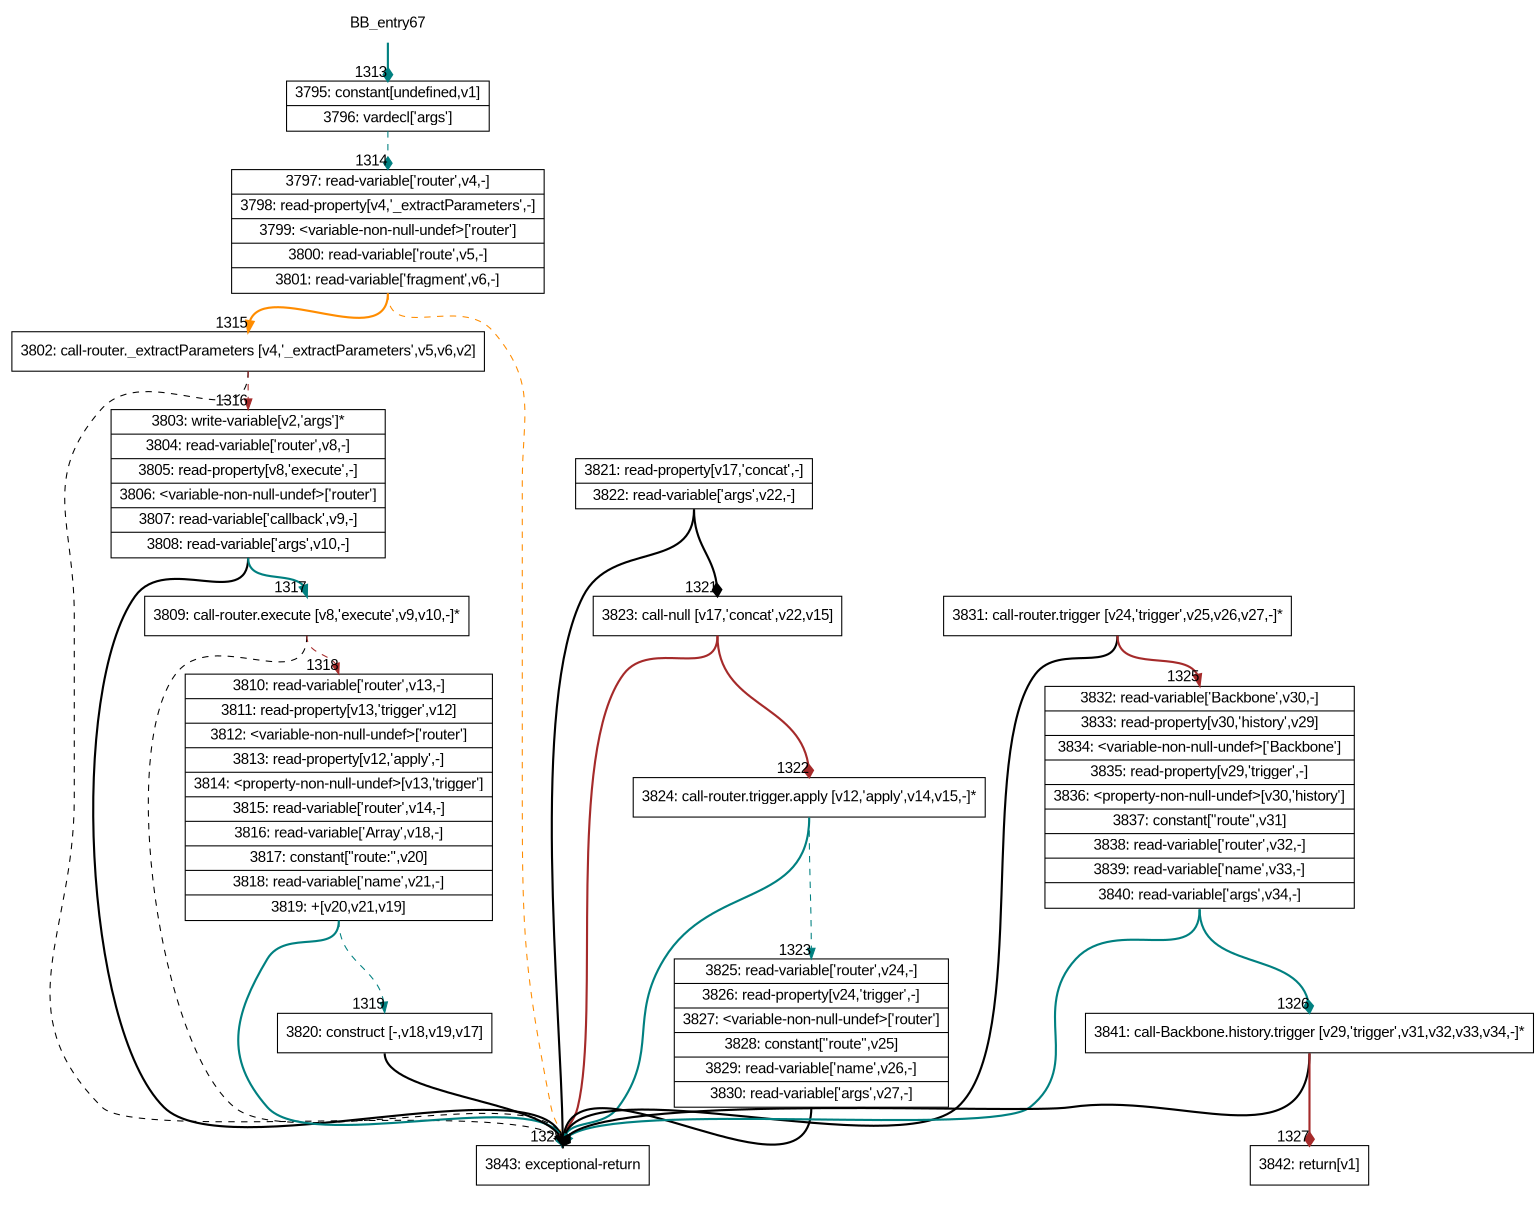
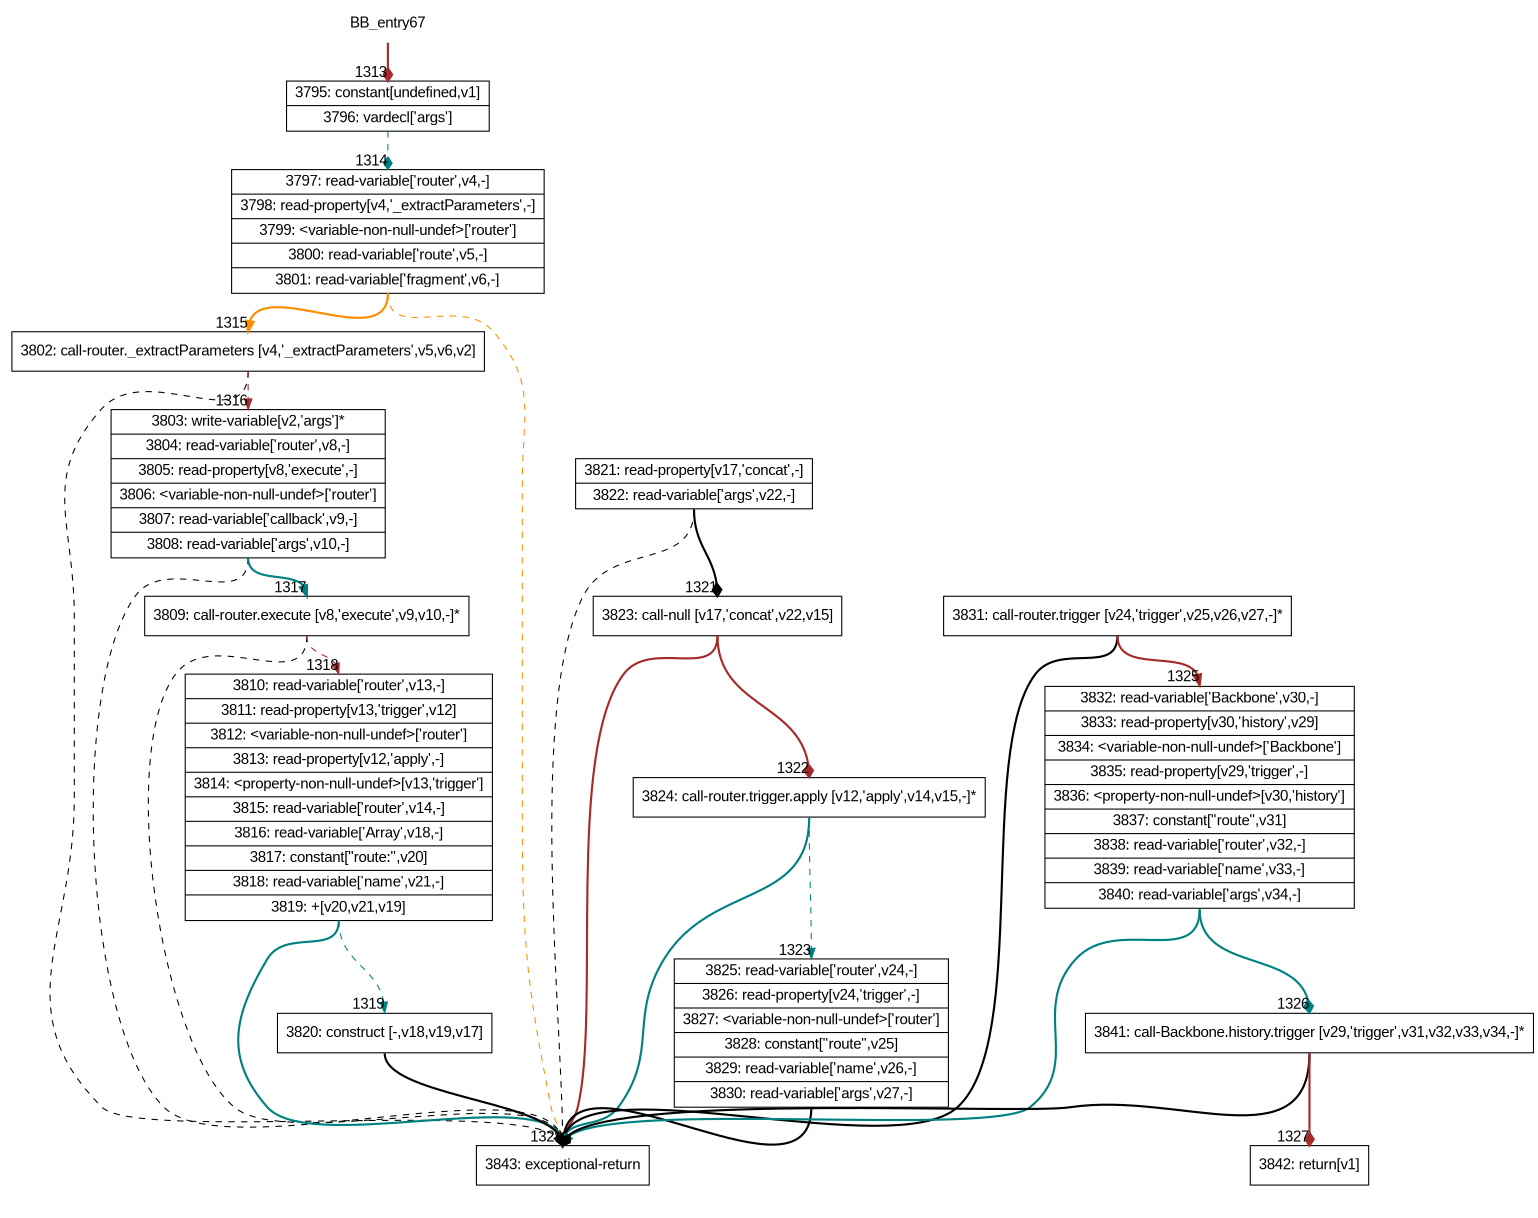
(388, 55) -> (388, 55)
(552, 789) -> (552, 789)
(113, 992) -> (113, 992)
(469, 1098) -> (469, 1098)
